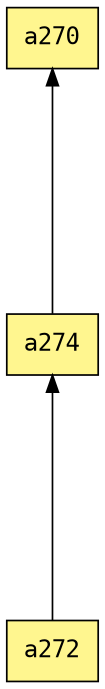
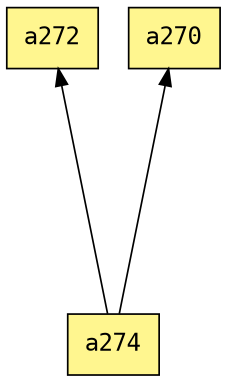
(52, 506) -> (85, 200)
